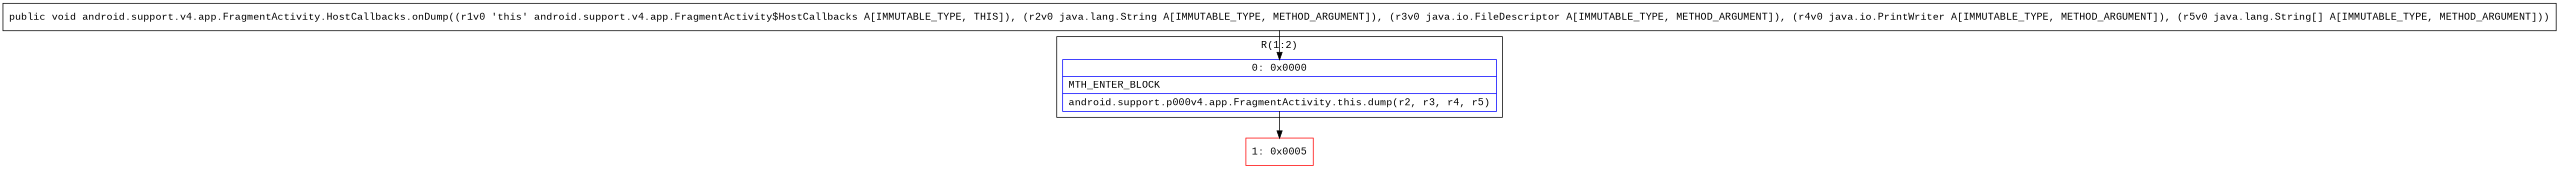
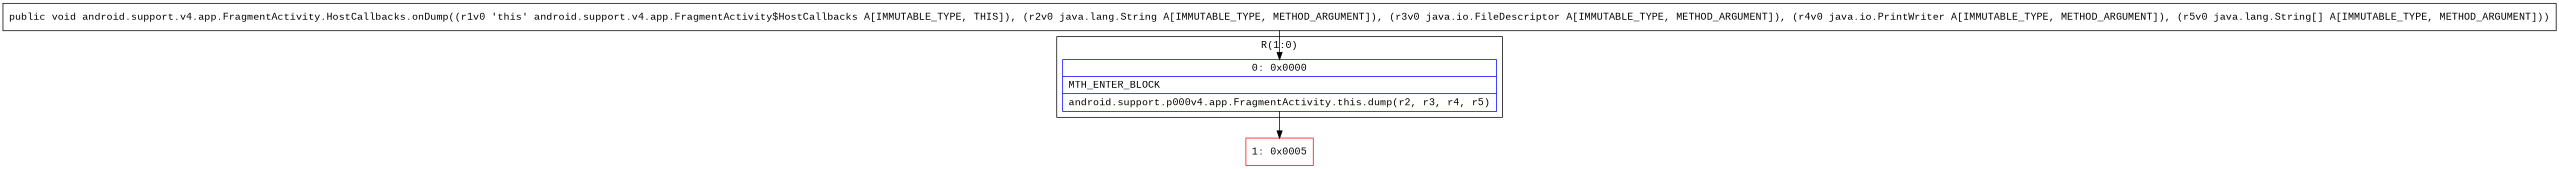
(1280, 45) -> (1280, 45)
